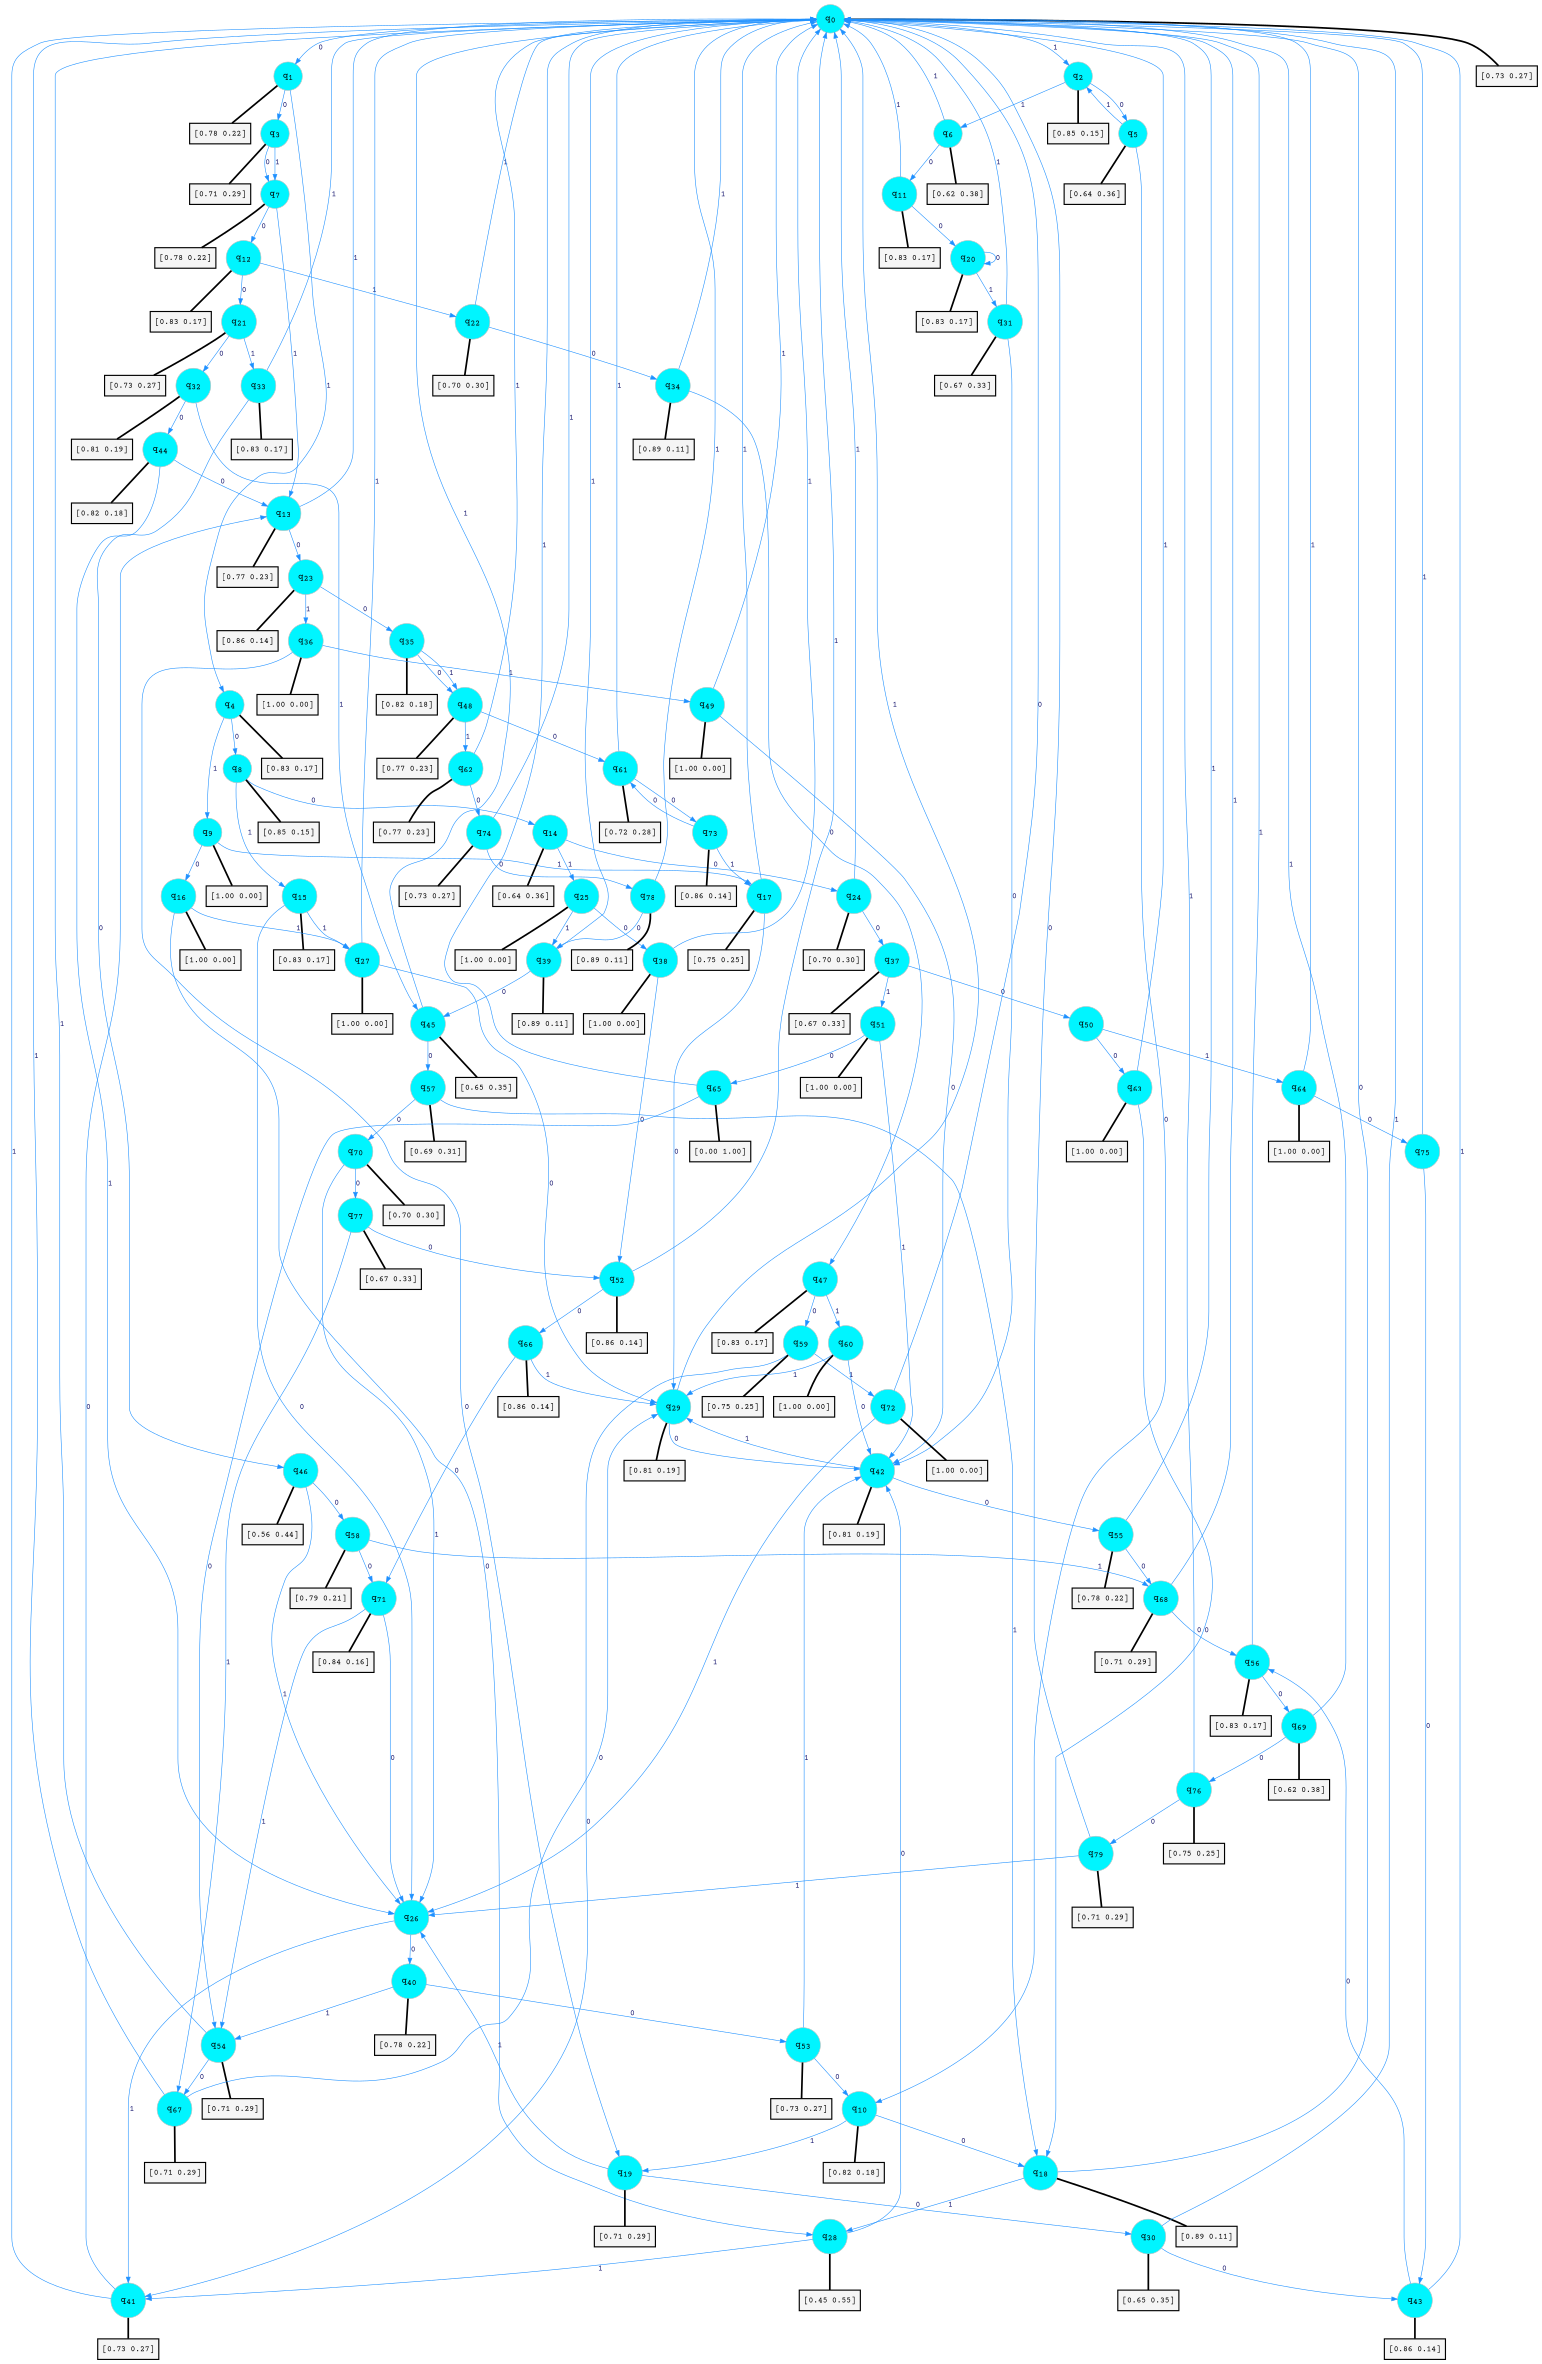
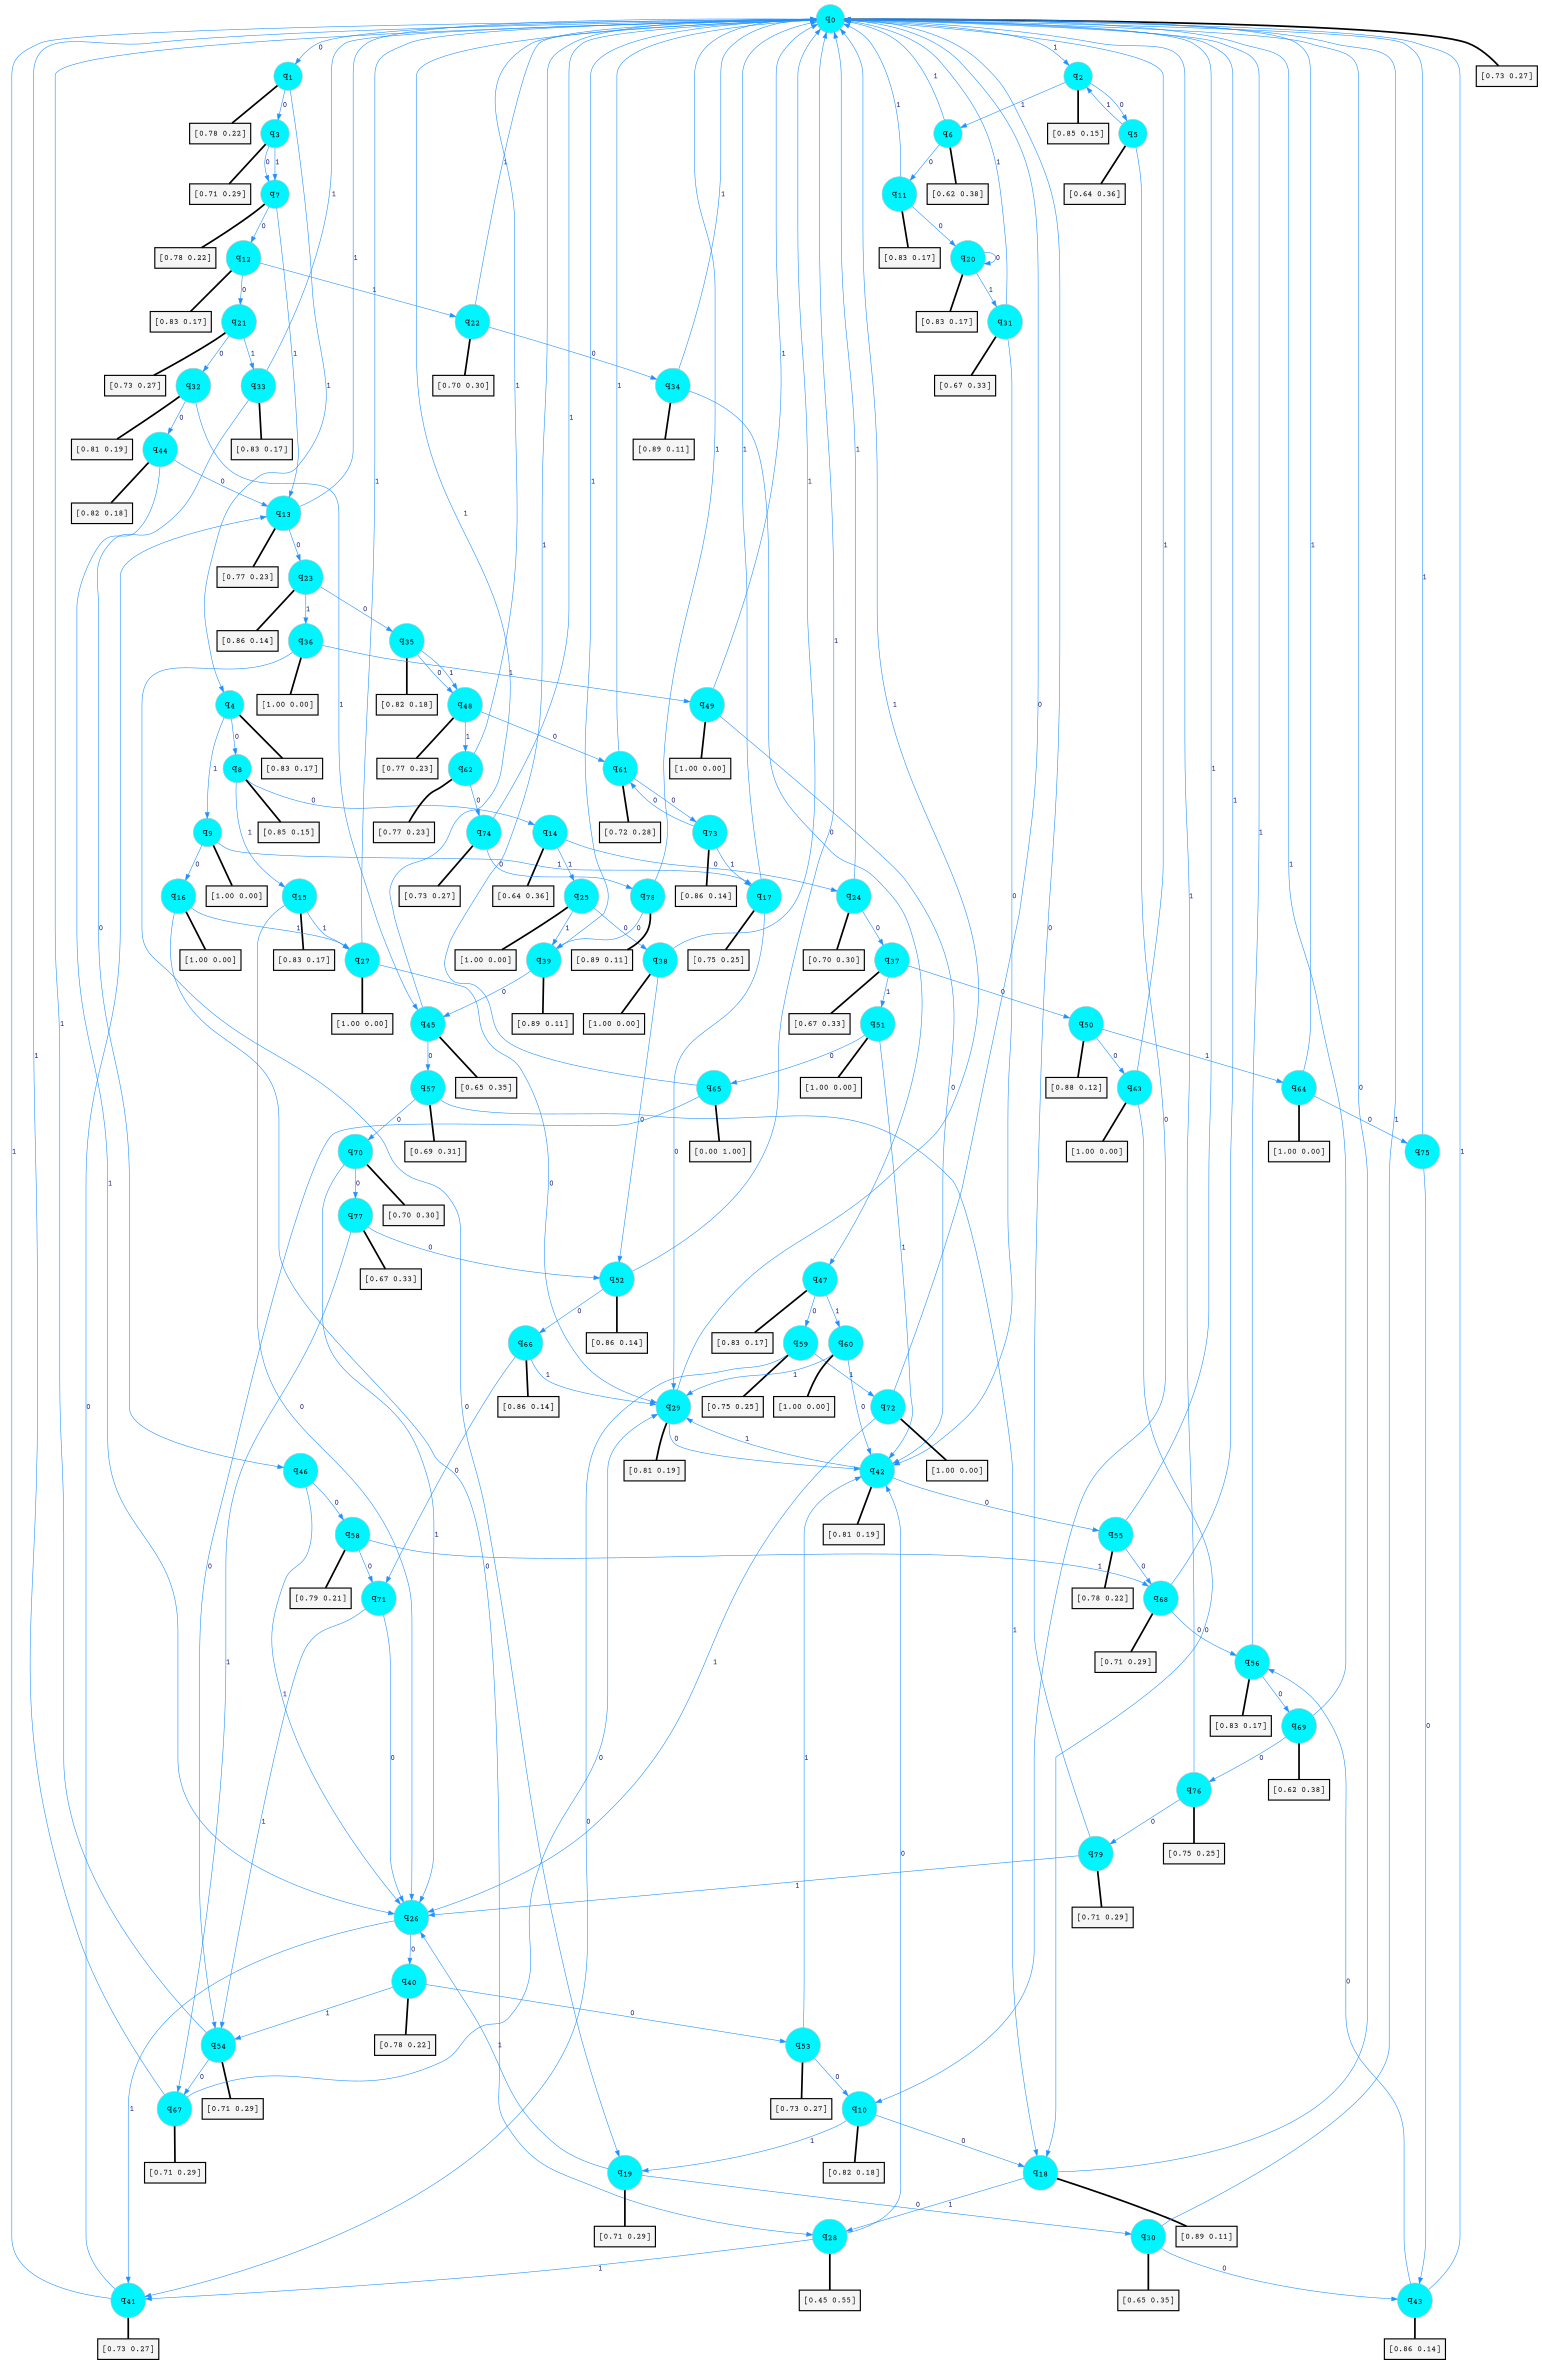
none -> (1076, 1088)
(273, 1535) -> none
(343, 1662) -> none
